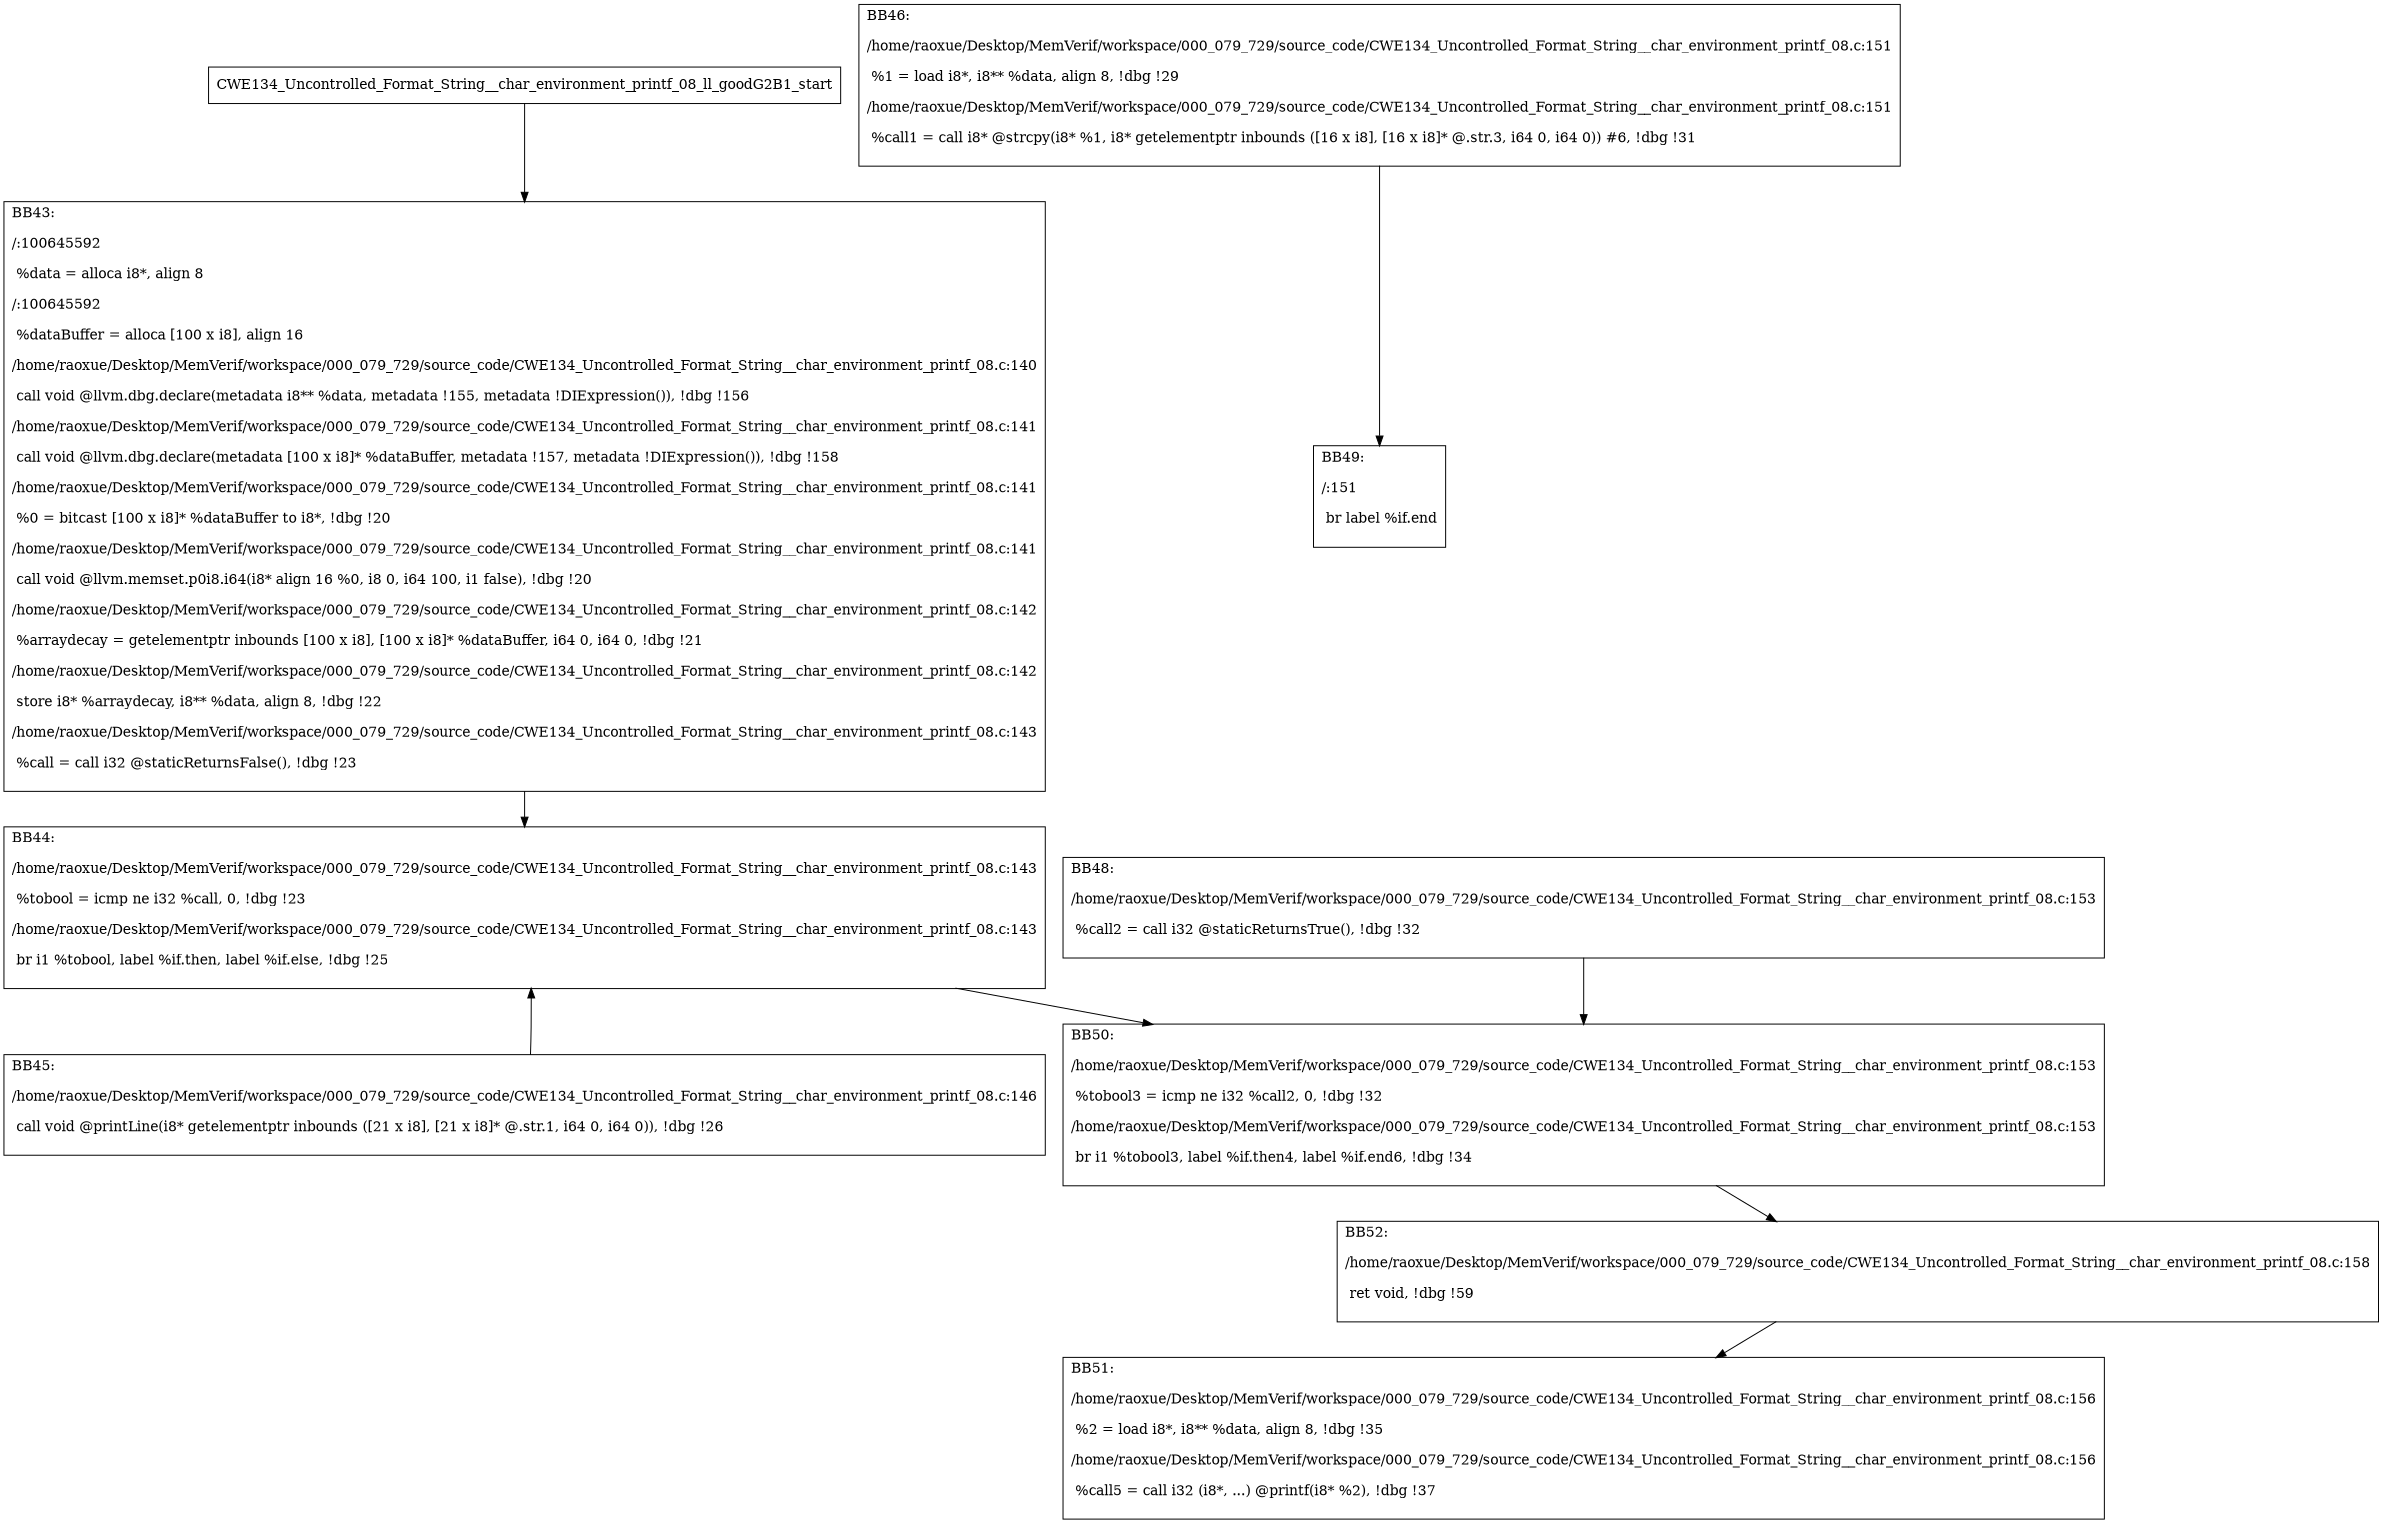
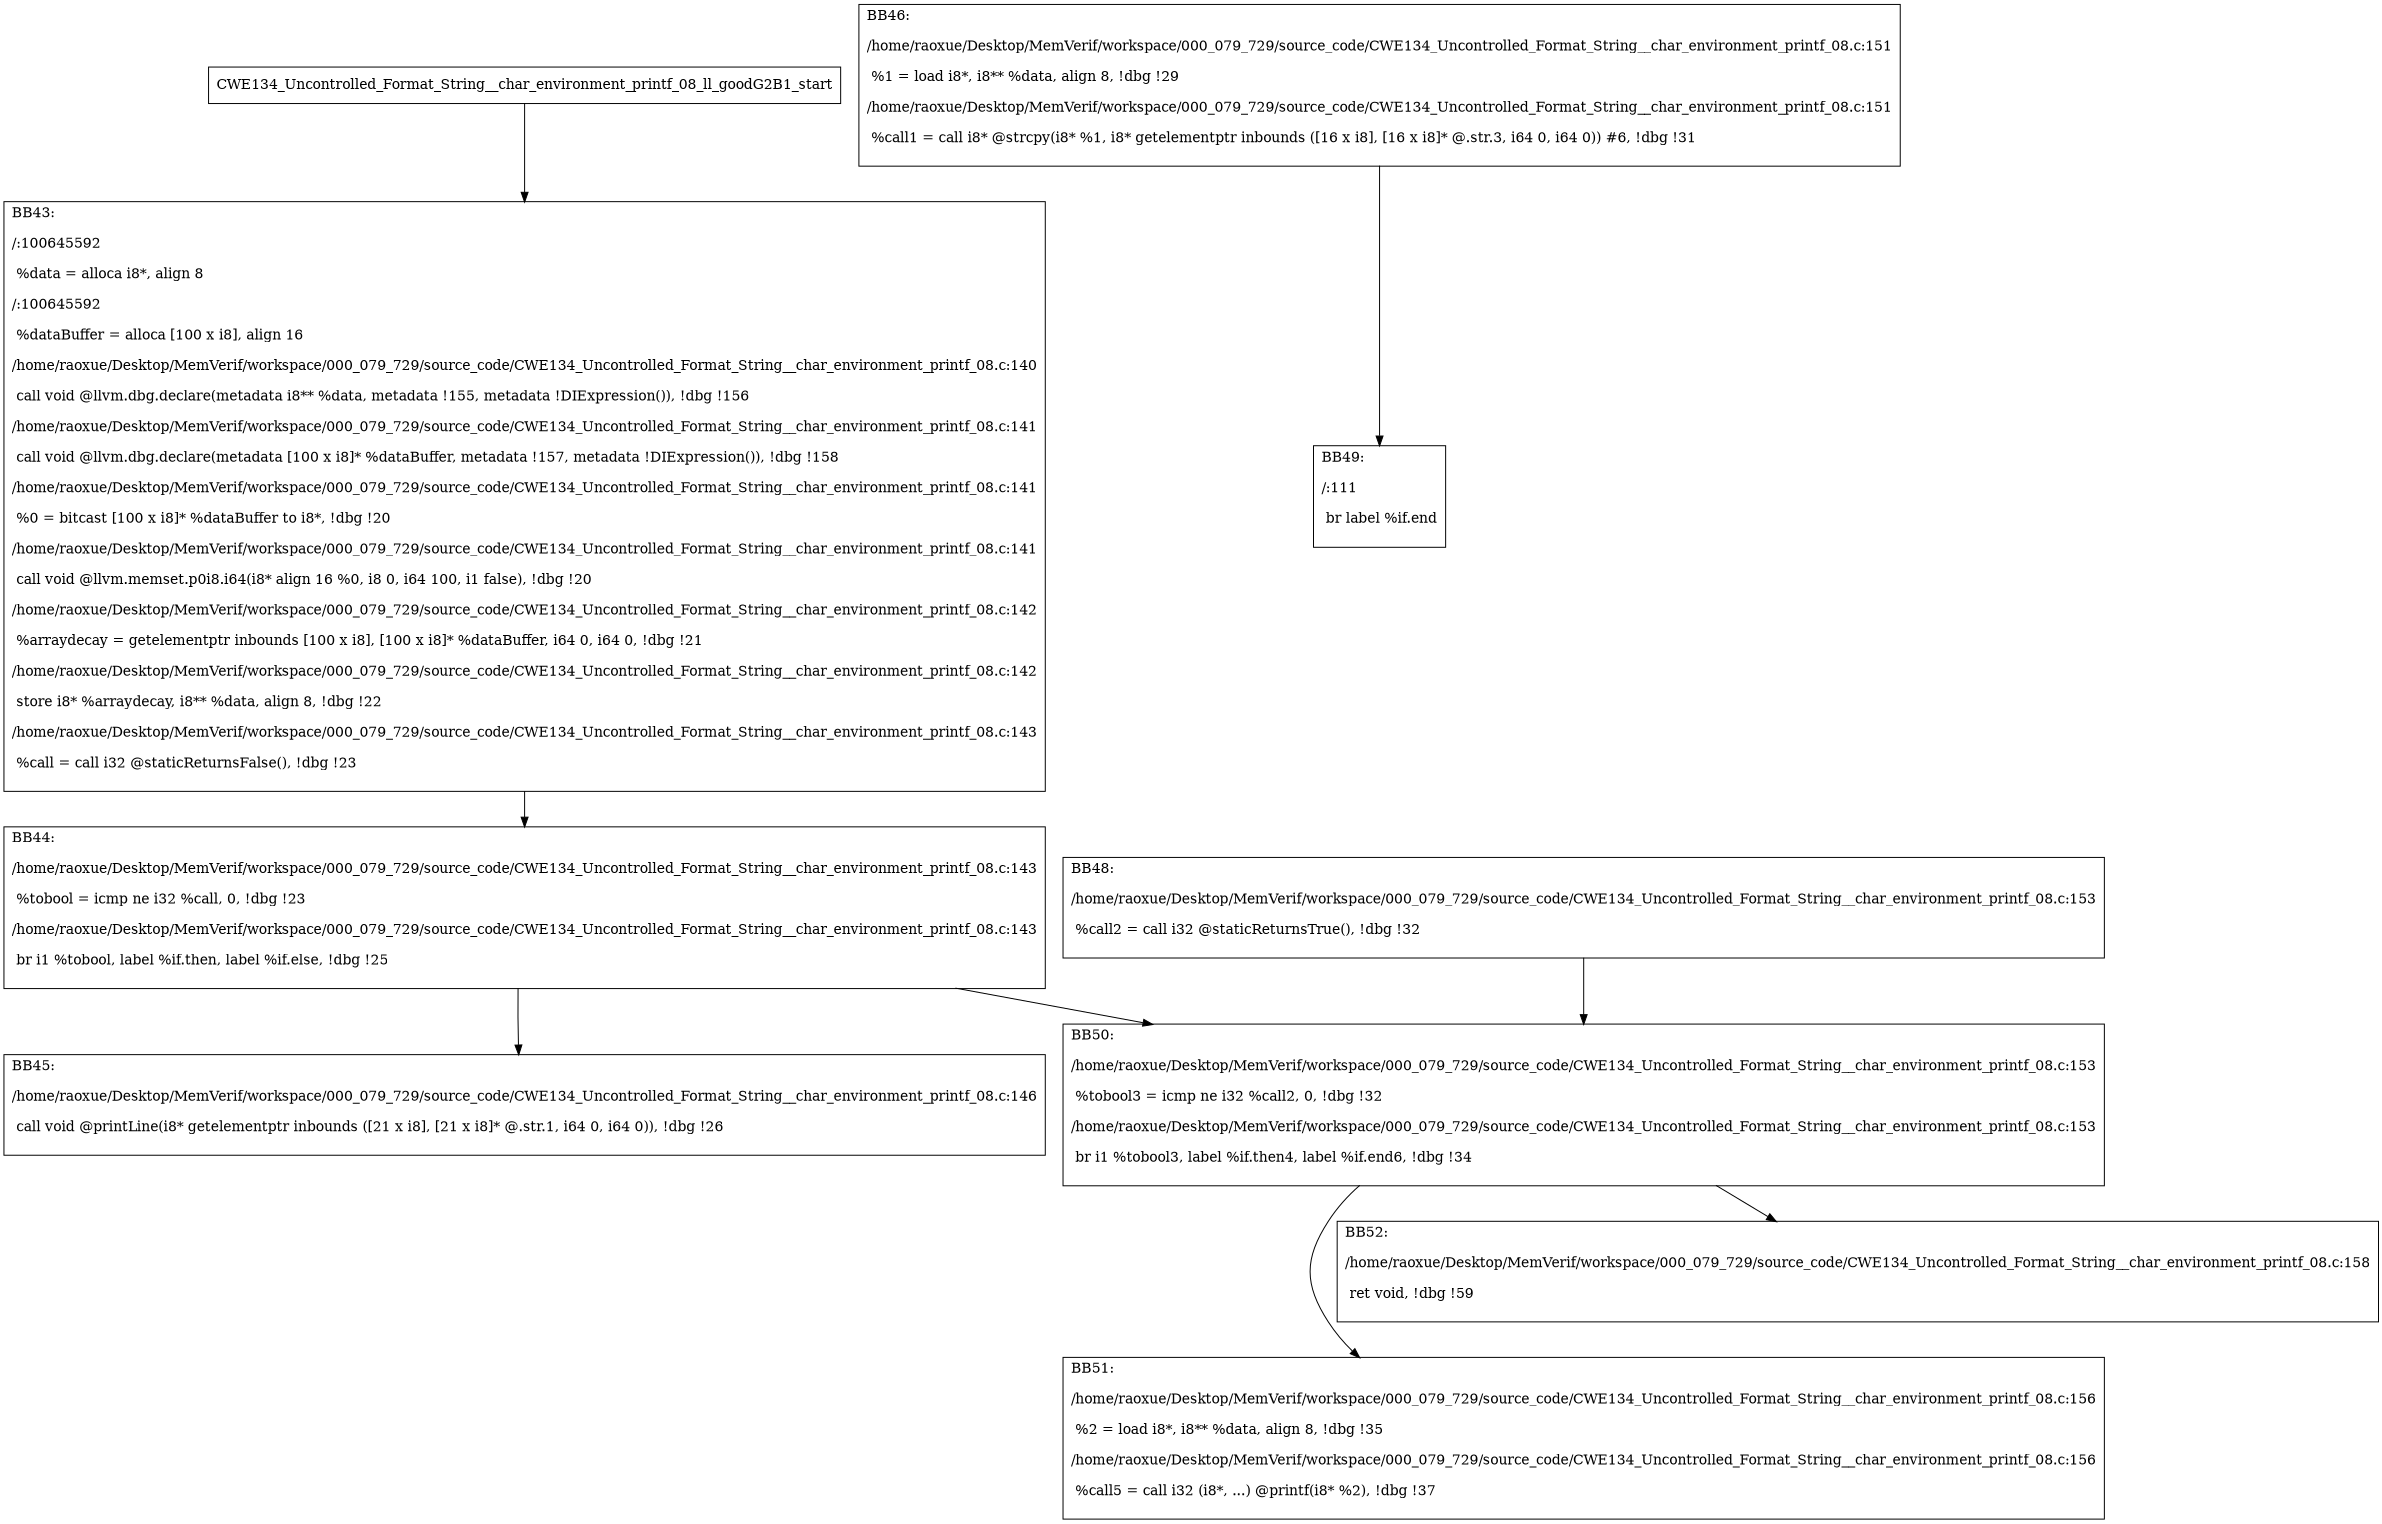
(1340, 488) -> (1340, 488)
(531, 1026) -> (518, 1017)
(1750, 1337) -> (1311, 1267)
